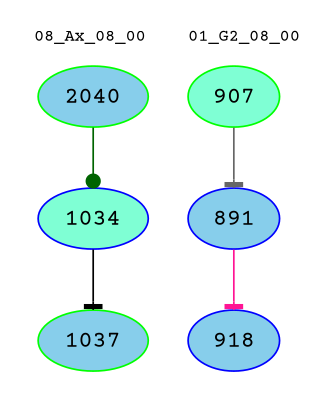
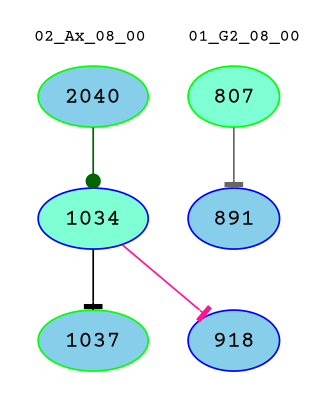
(91, 36) -> (91, 36)
(234, 97) -> (234, 97)
(234, 276) -> (149, 268)
